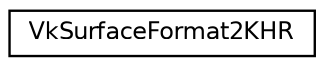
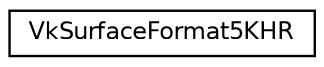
(162, 33) -> (162, 33)
